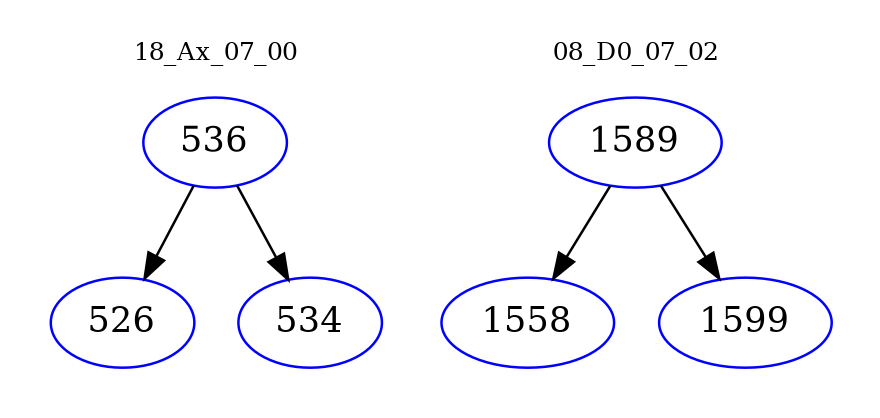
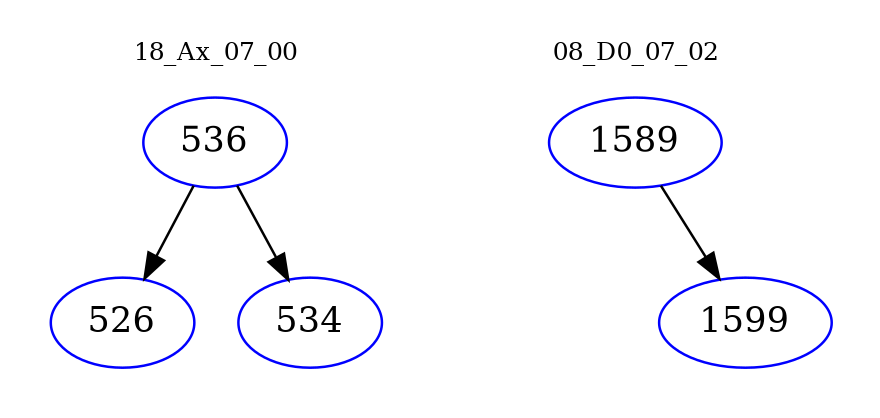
(528, 323) -> none
